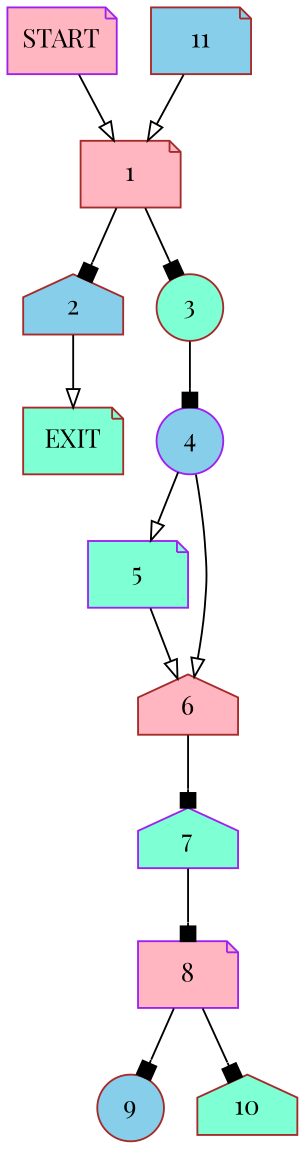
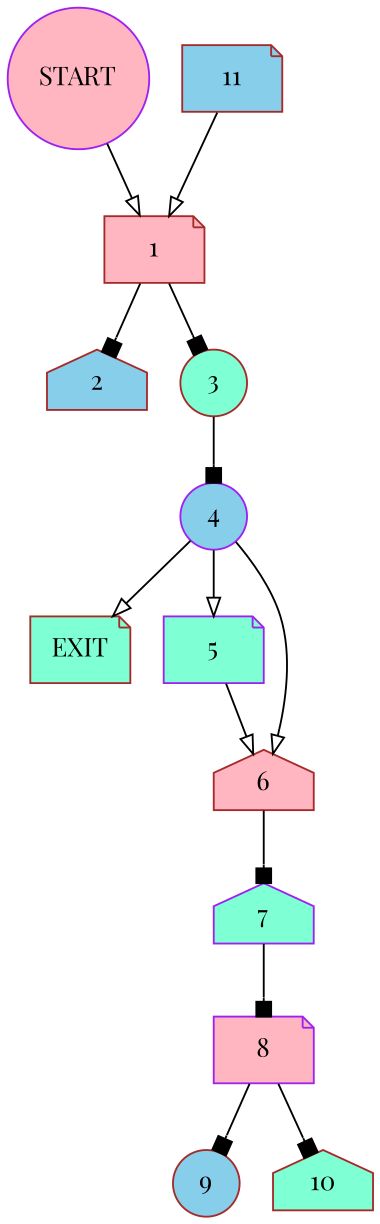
(62, 41) -> (78, 78)
(73, 362) -> (158, 572)
